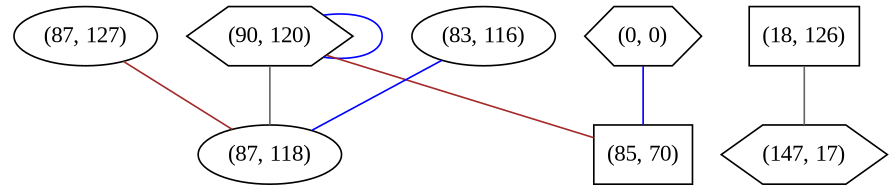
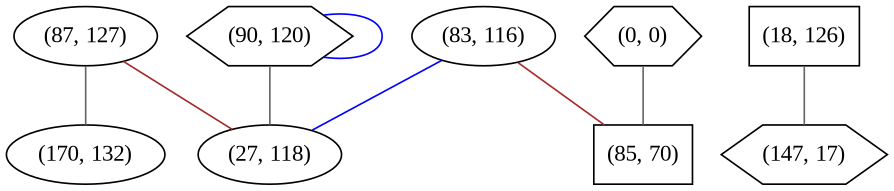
(460, 96) -> (561, 94)
(643, 96) -> (643, 96)
none -> (86, 155)
(270, 155) -> (270, 155)
